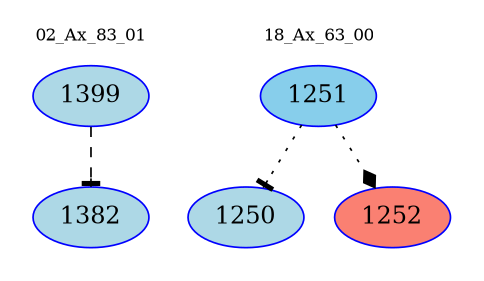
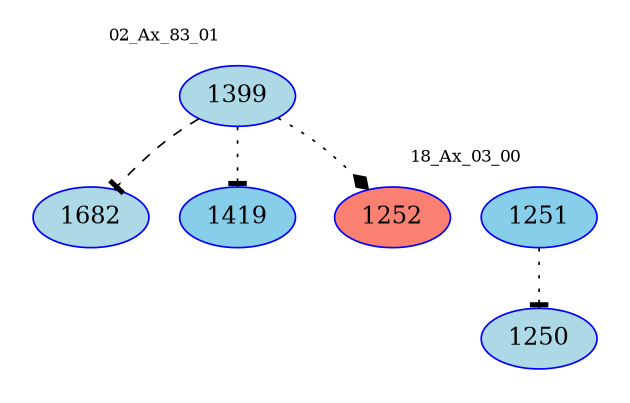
(319, 36) -> (466, 158)
(350, 148) -> (332, 155)
(91, 217) -> (91, 217)
none -> (238, 217)
